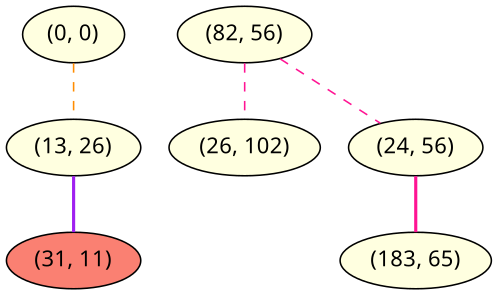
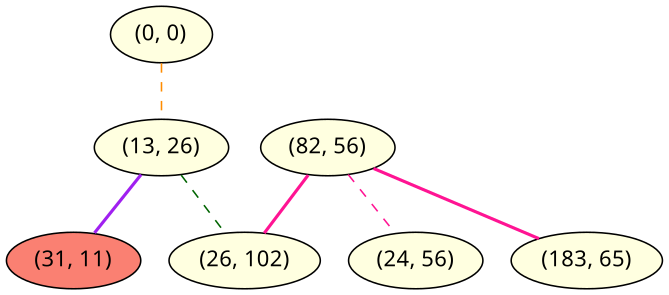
(245, 91) -> (286, 204)
none -> (203, 204)
(416, 204) -> (456, 204)
